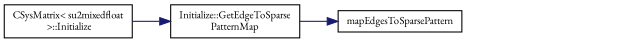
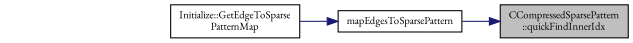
(68, 21) -> none
none -> (564, 21)
